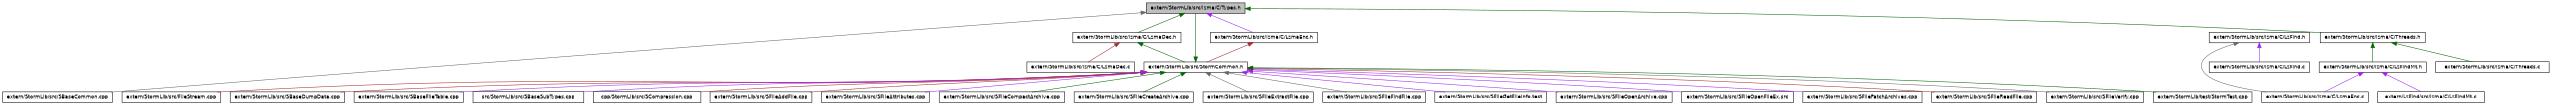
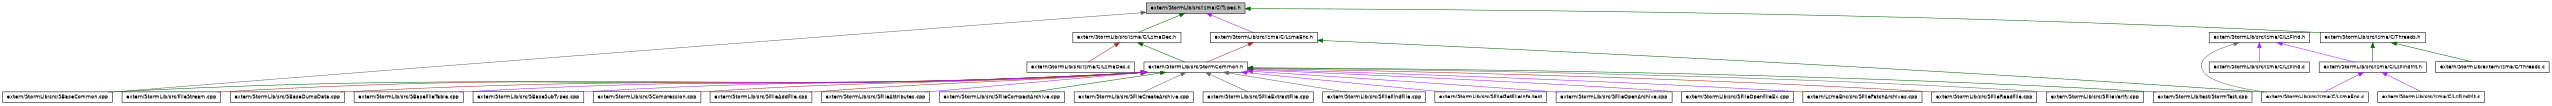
(1196, 35) -> (625, 83)
none -> (2319, 53)
none -> (1794, 64)
(2492, 67) -> (2492, 67)
(1162, 83) -> (1162, 83)
(528, 97) -> (528, 97)
(647, 97) -> (647, 97)
(1737, 97) -> (1737, 97)
(1862, 97) -> (1862, 97)
(2431, 97) -> (2431, 97)
